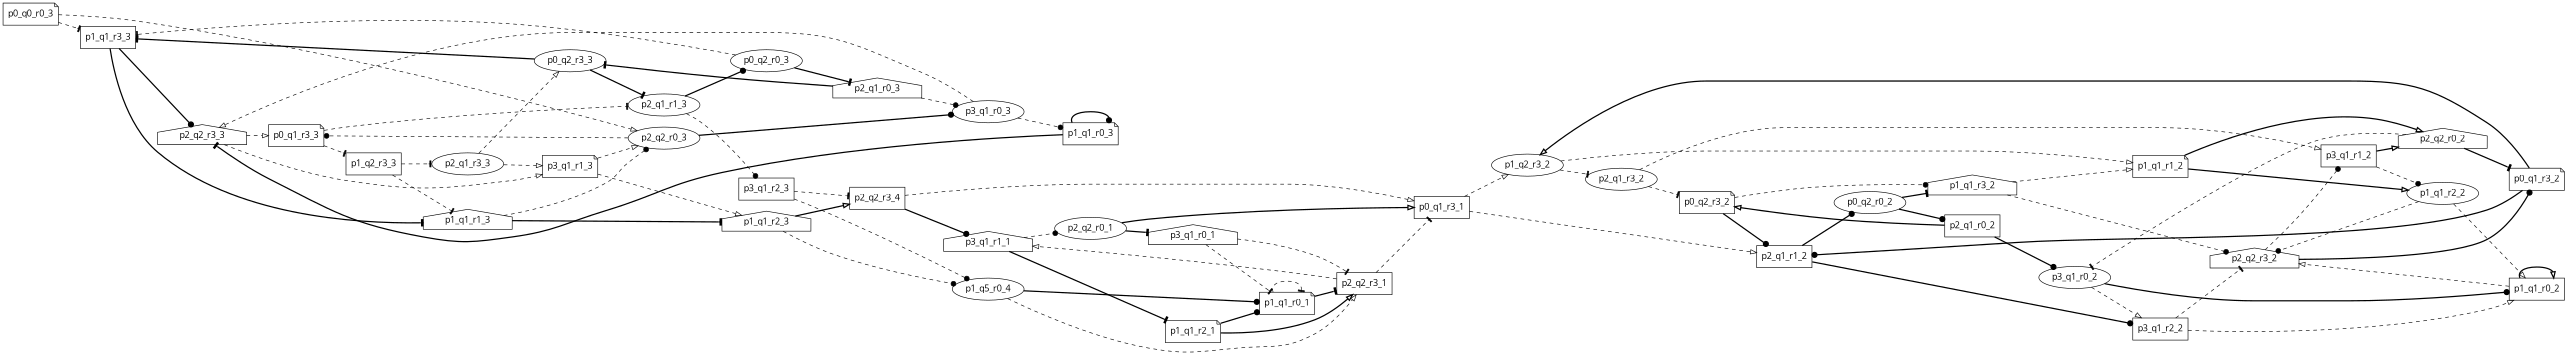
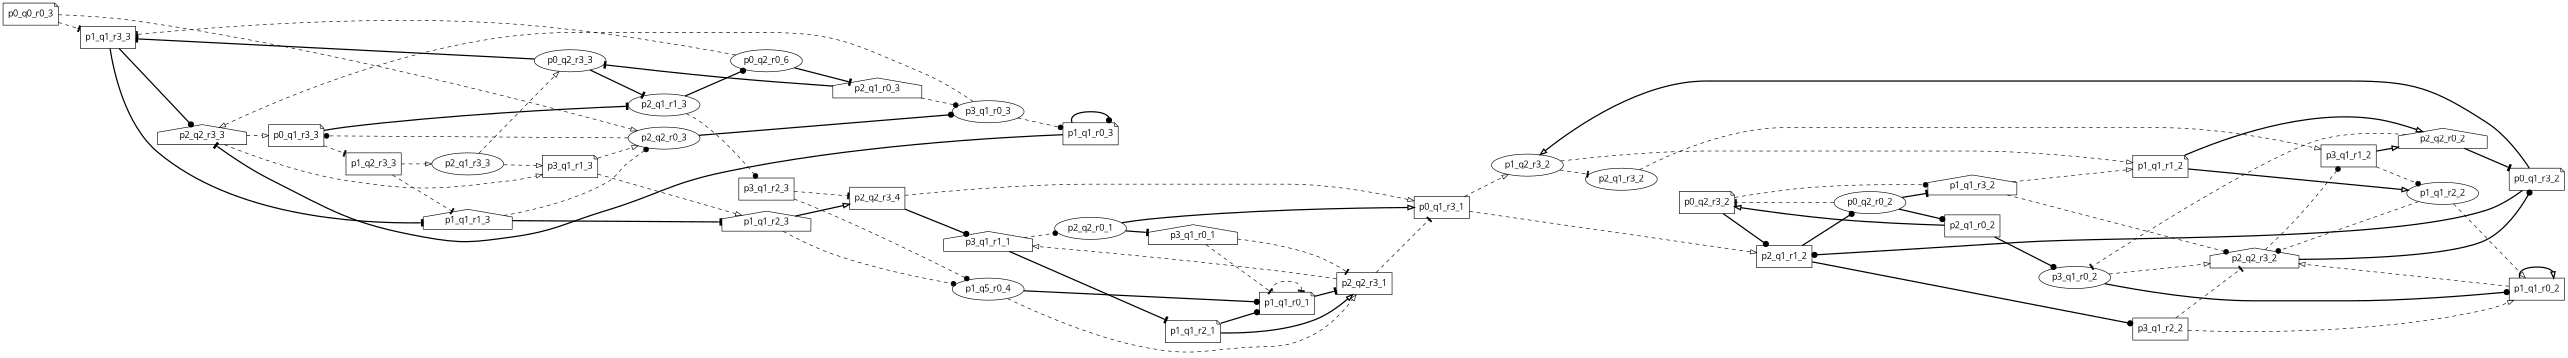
(766, 61) -> (766, 61)
(474, 115) -> (474, 115)
(415, 164) -> (415, 164)
(1662, 190) -> (1786, 203)
(2114, 301) -> (2156, 269)
